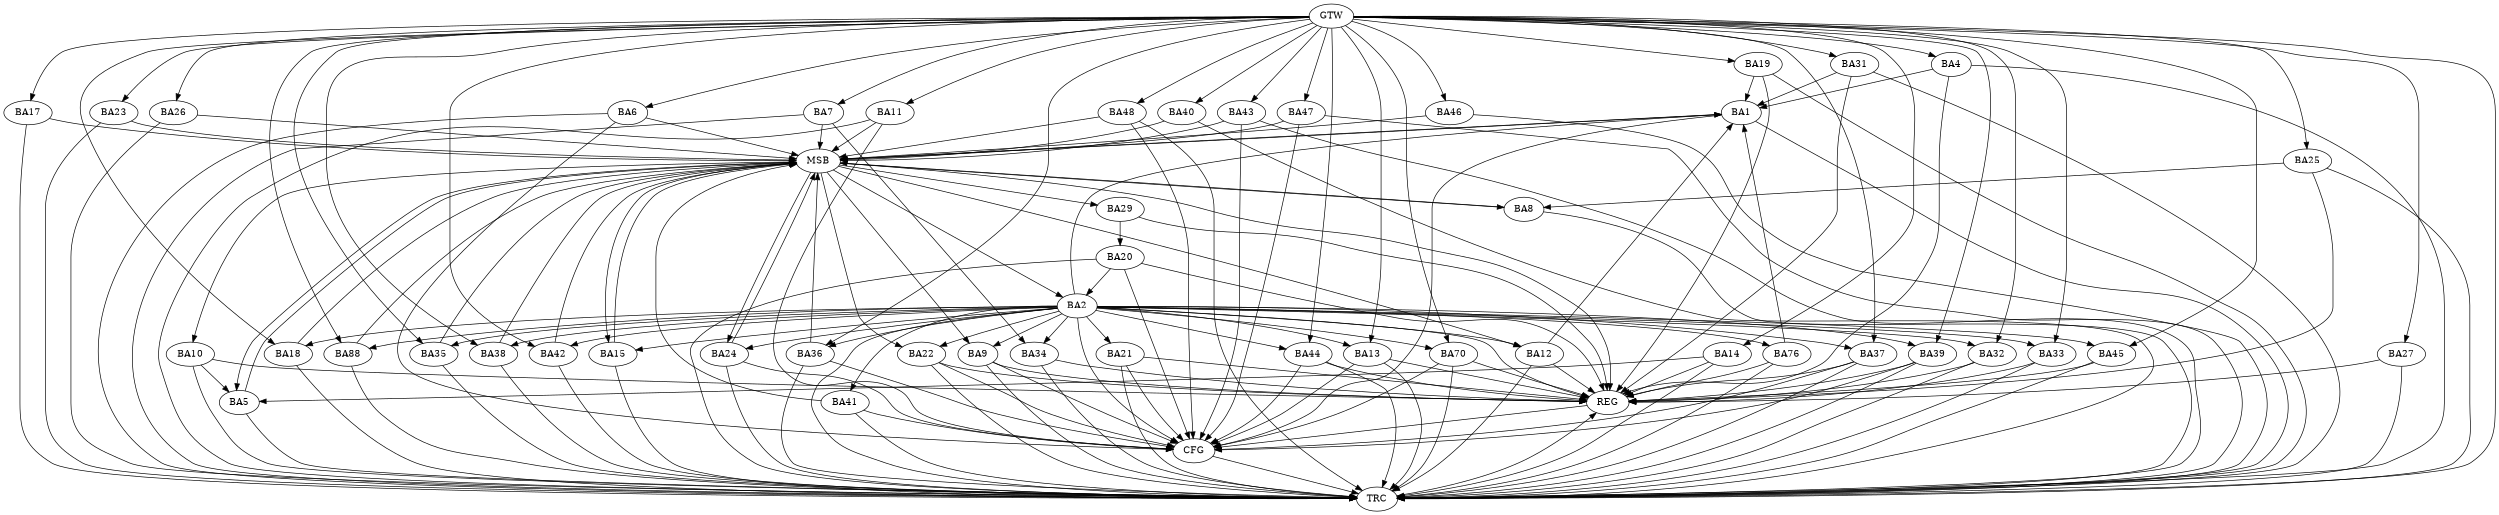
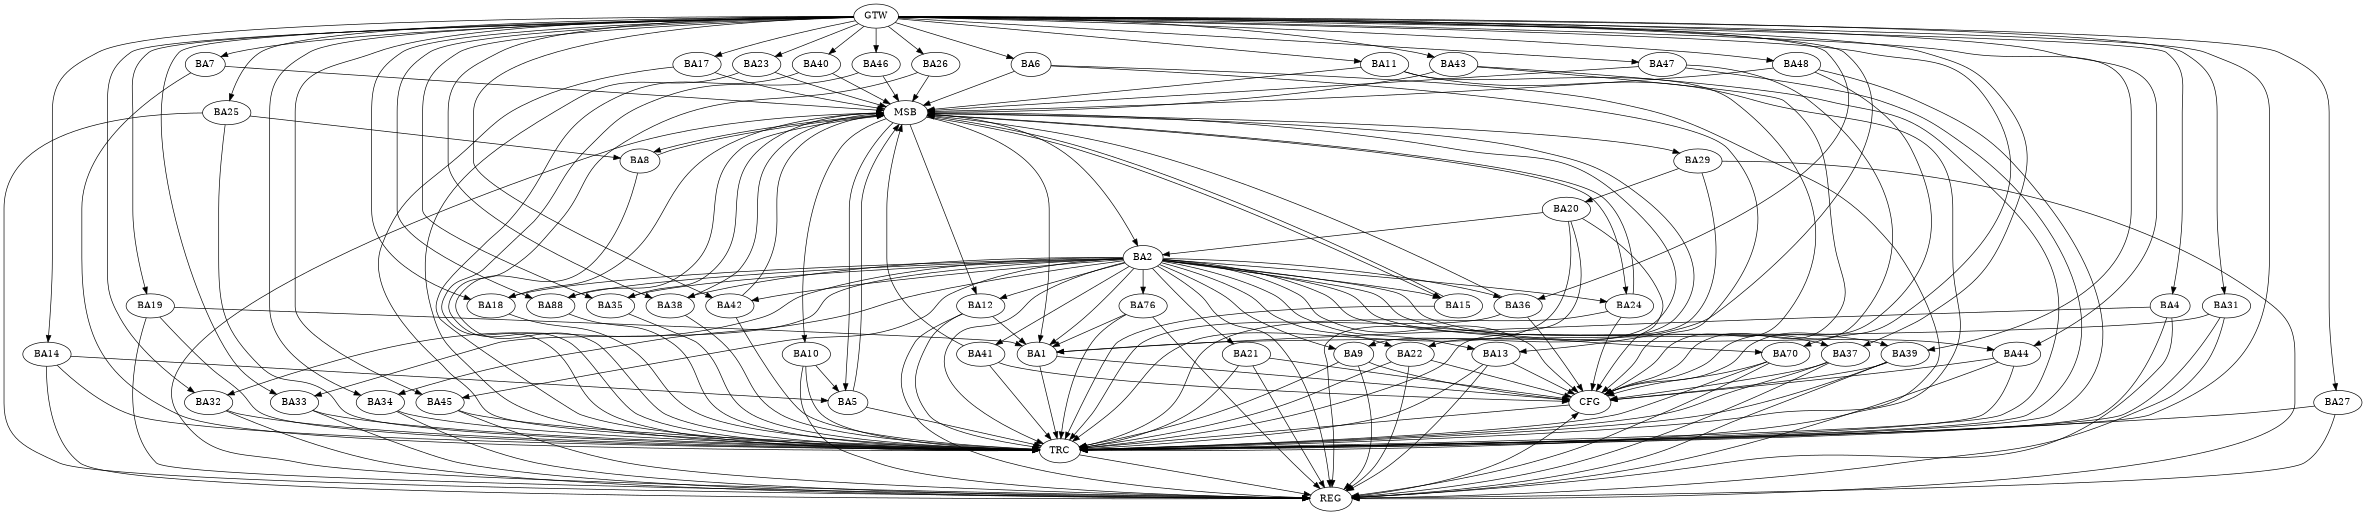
(1284, 136) -> none
(927, 231) -> (335, 45)
none -> (1430, 372)
